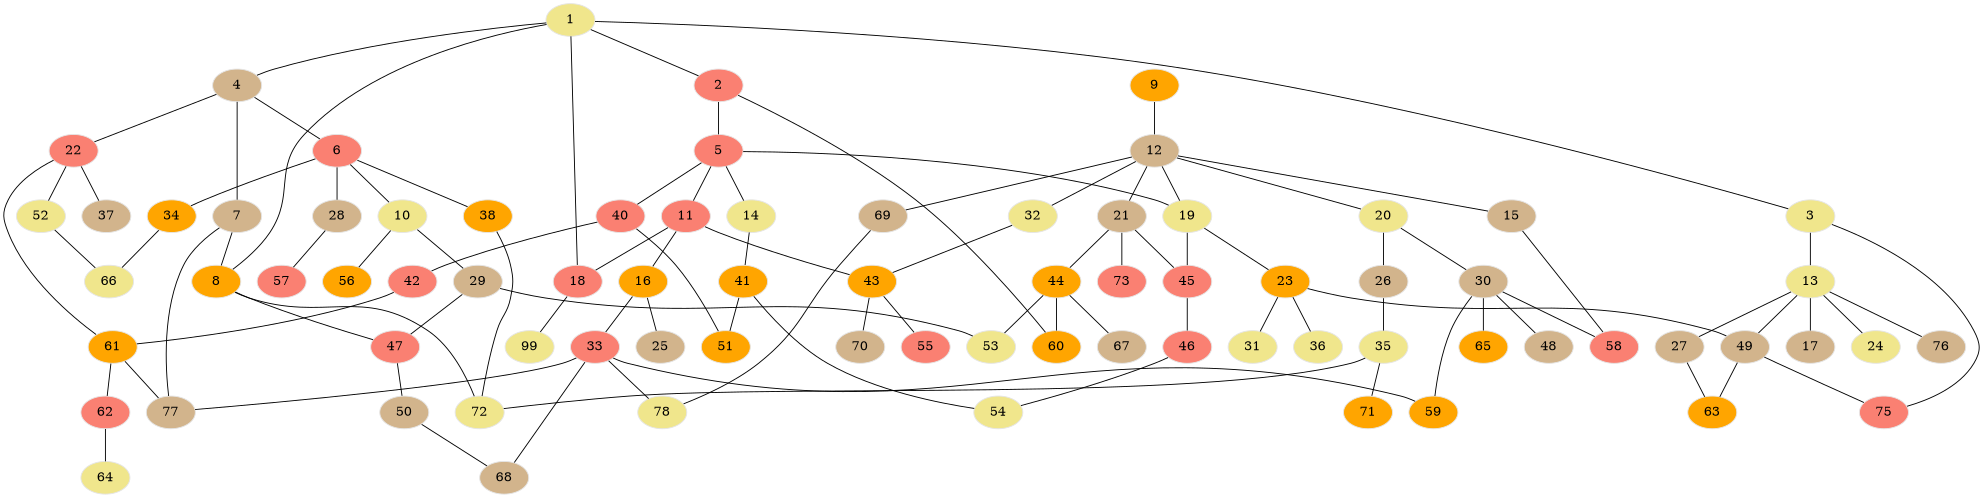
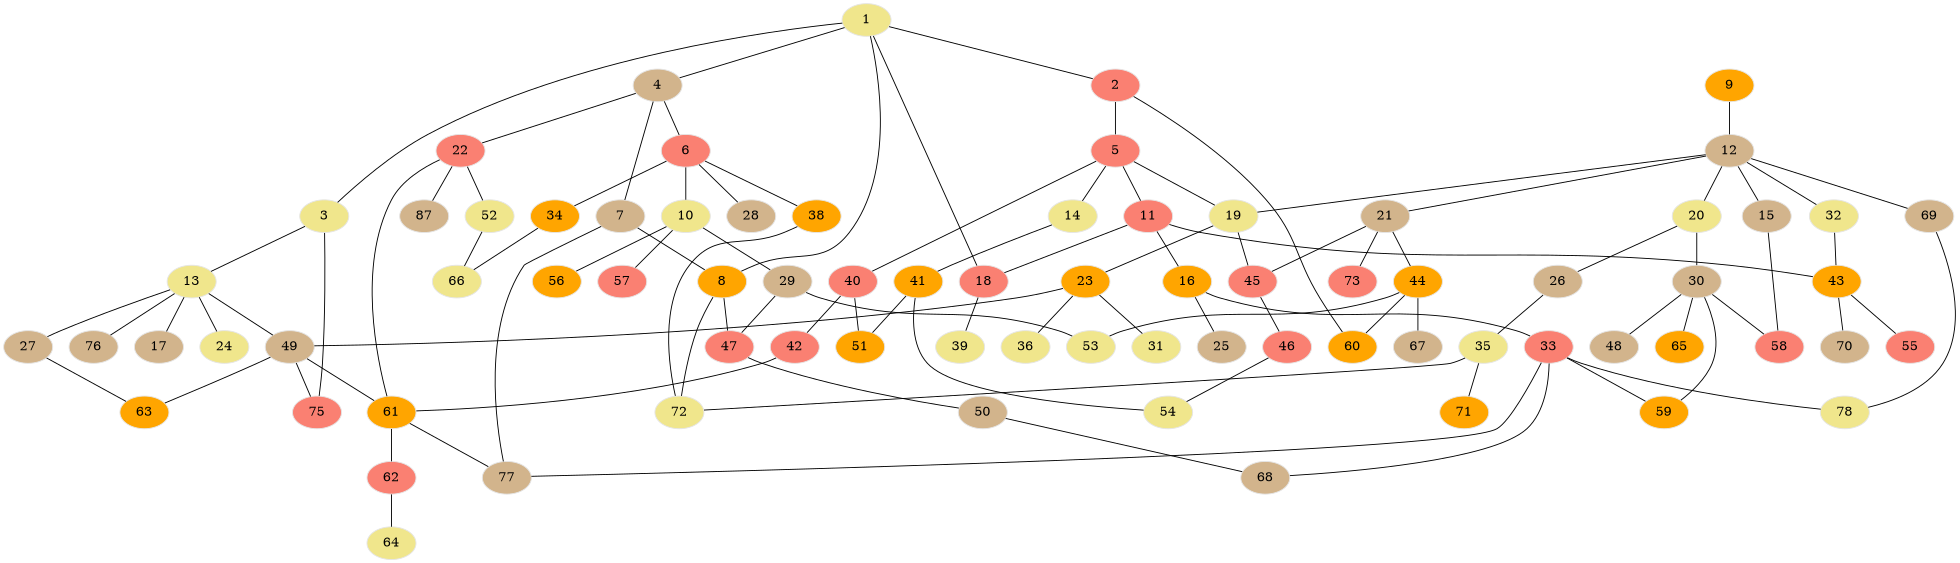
(106, 216) -> (424, 216)
(309, 249) -> (654, 249)
(530, 347) -> (960, 347)
none -> (341, 380)
